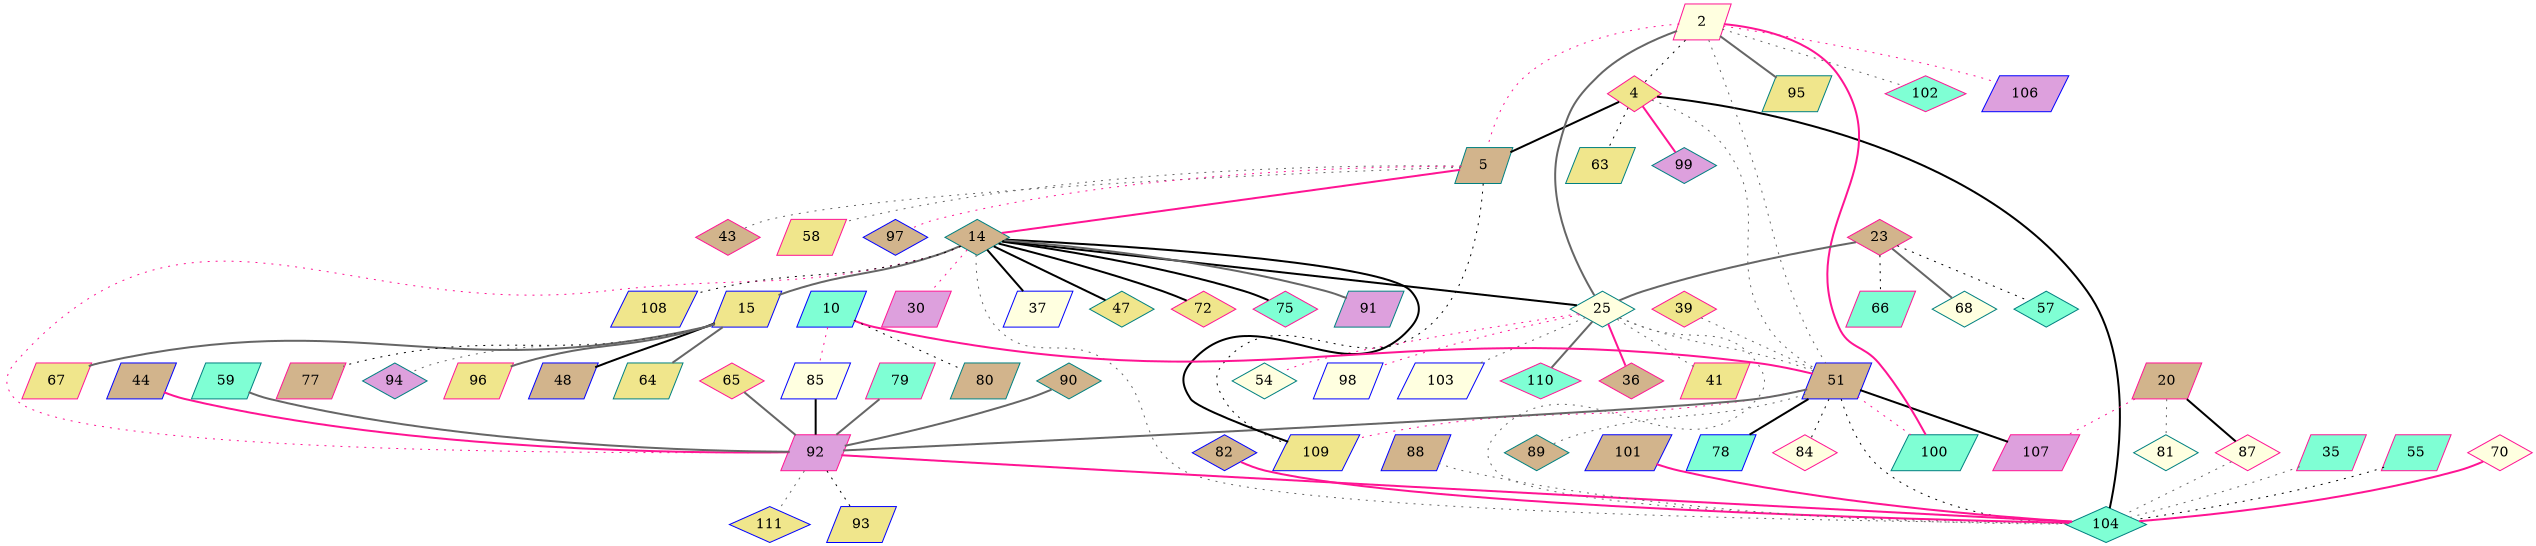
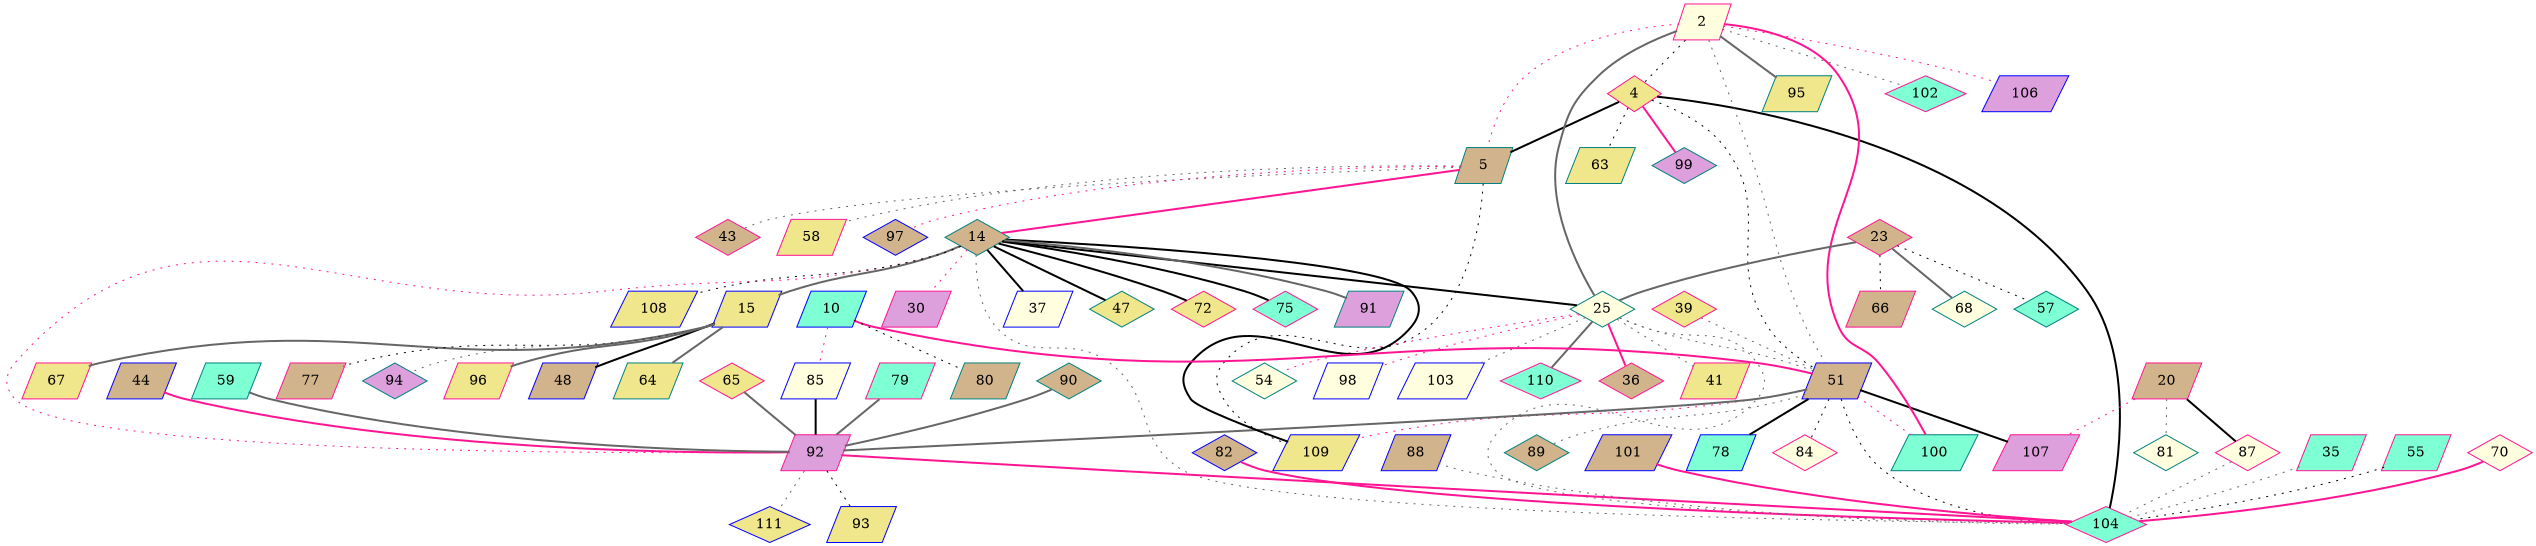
(1748, 224) -> (1748, 224)
(1881, 309) -> (1881, 309)
(2106, 525) -> (2106, 525)
